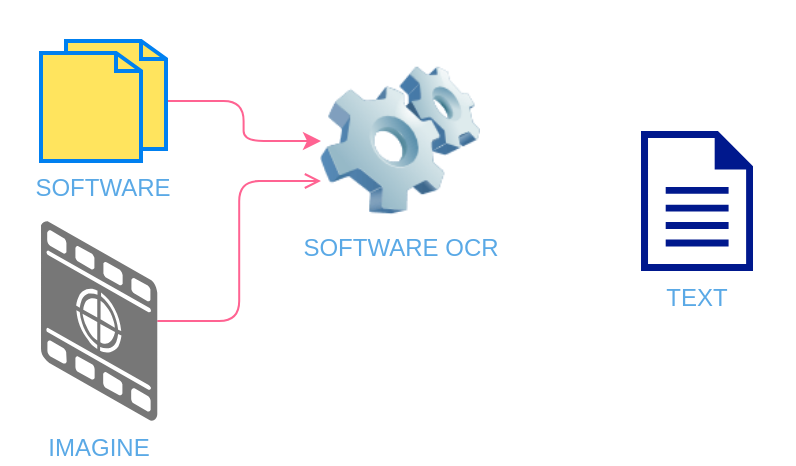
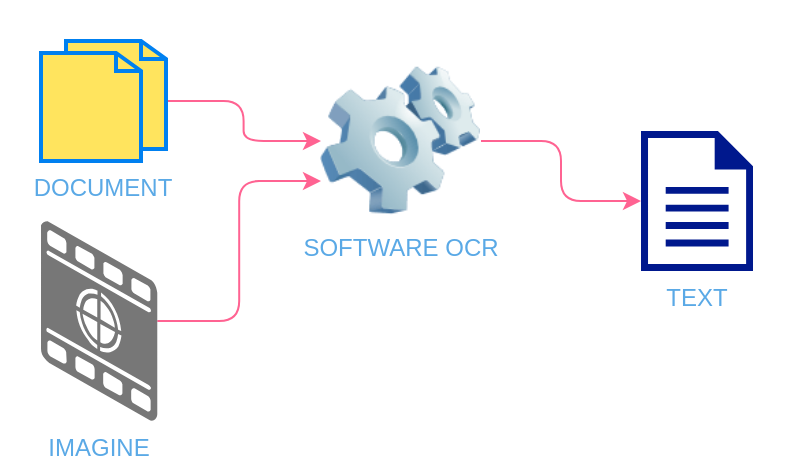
none -> (561, 164)
(308, 181) -> (306, 181)
(104, 189) -> (104, 189)
